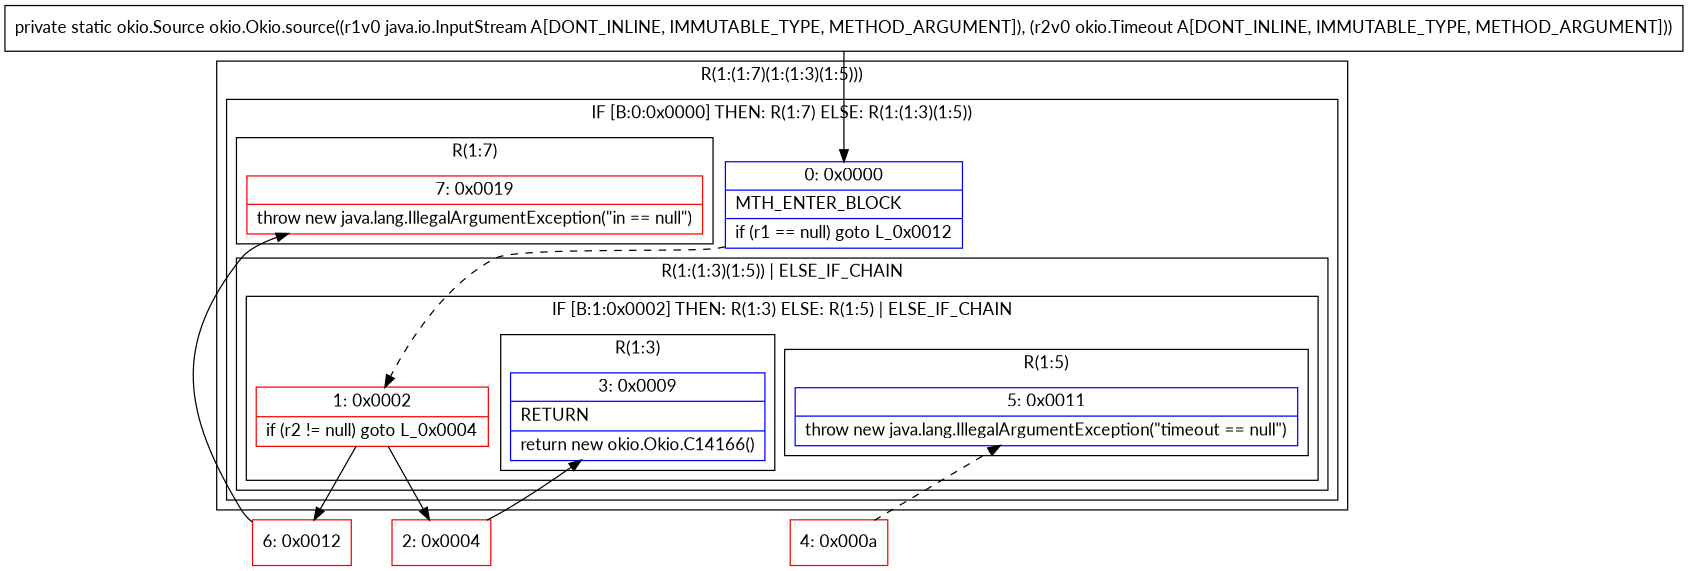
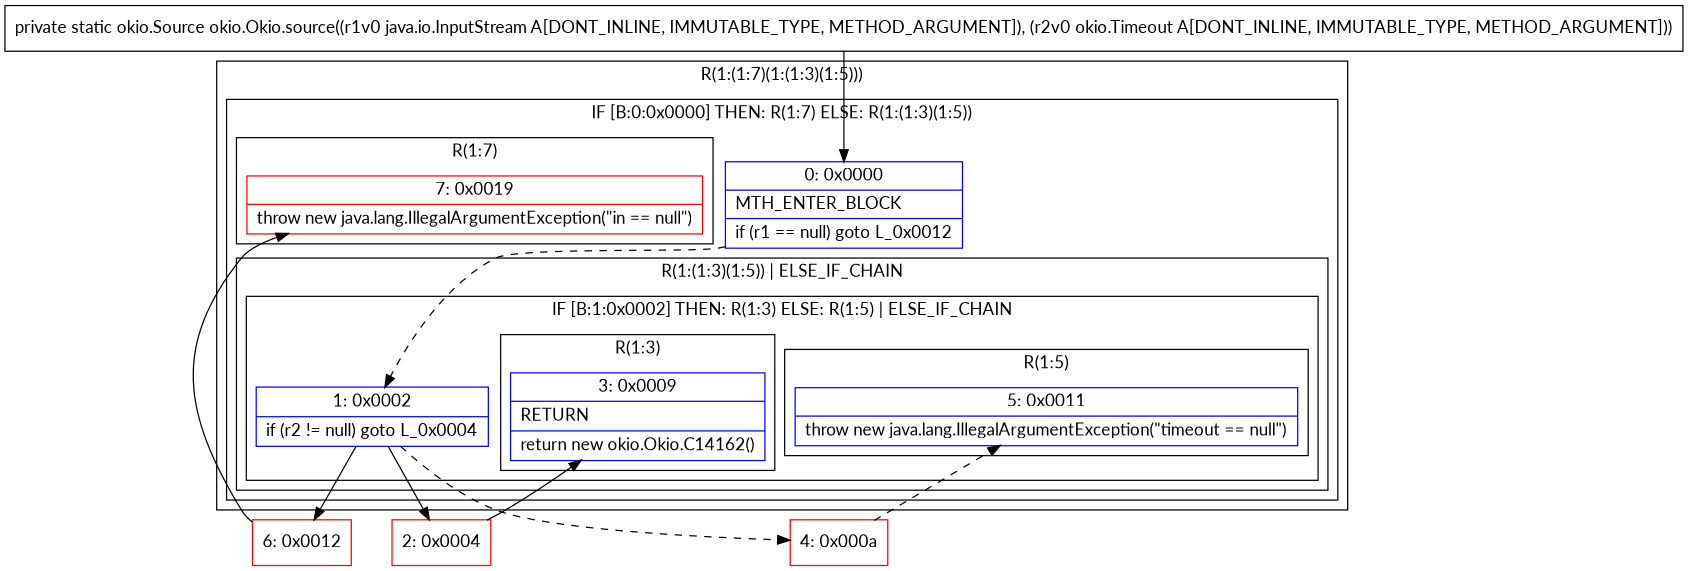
(372, 417) -> (372, 417)
(638, 445) -> (638, 445)
none -> (578, 526)
